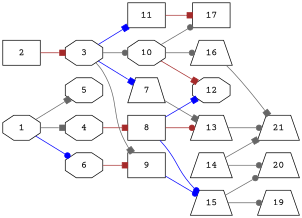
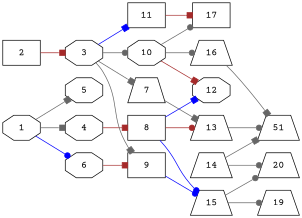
(113, 70) -> (113, 70)
(278, 128) -> (278, 128)
